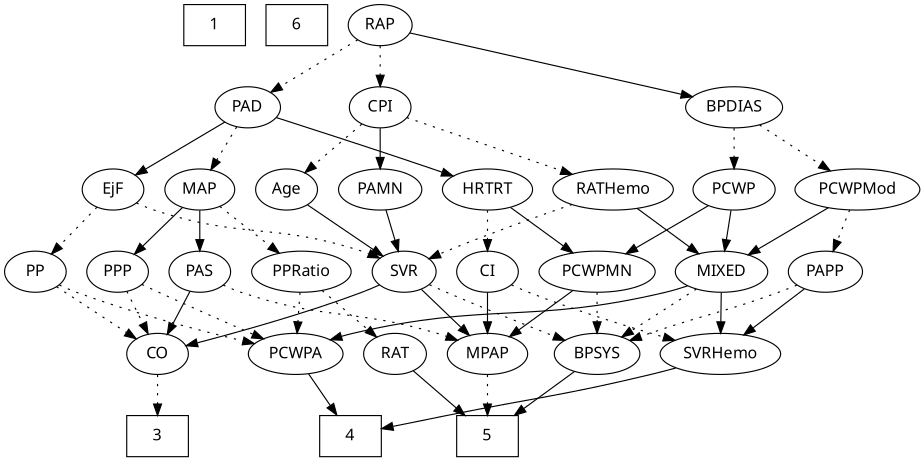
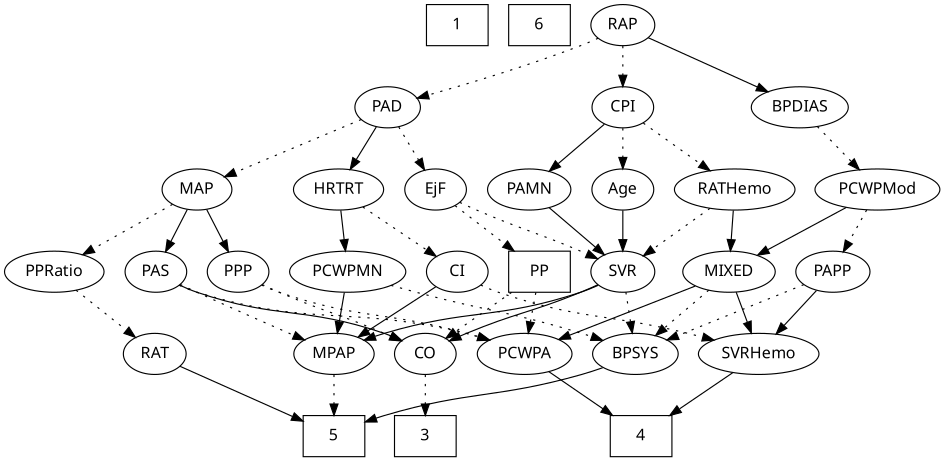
(185, 146) -> (409, 143)
(734, 190) -> none
(35, 272) -> (539, 272)
(299, 301) -> (328, 315)
